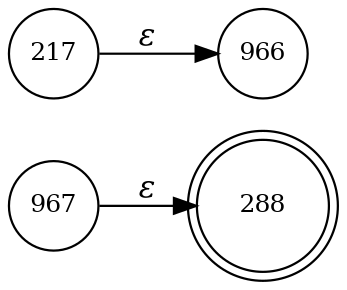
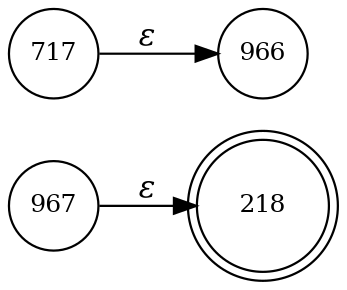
(54, 54) -> (54, 54)
(263, 206) -> (263, 206)
